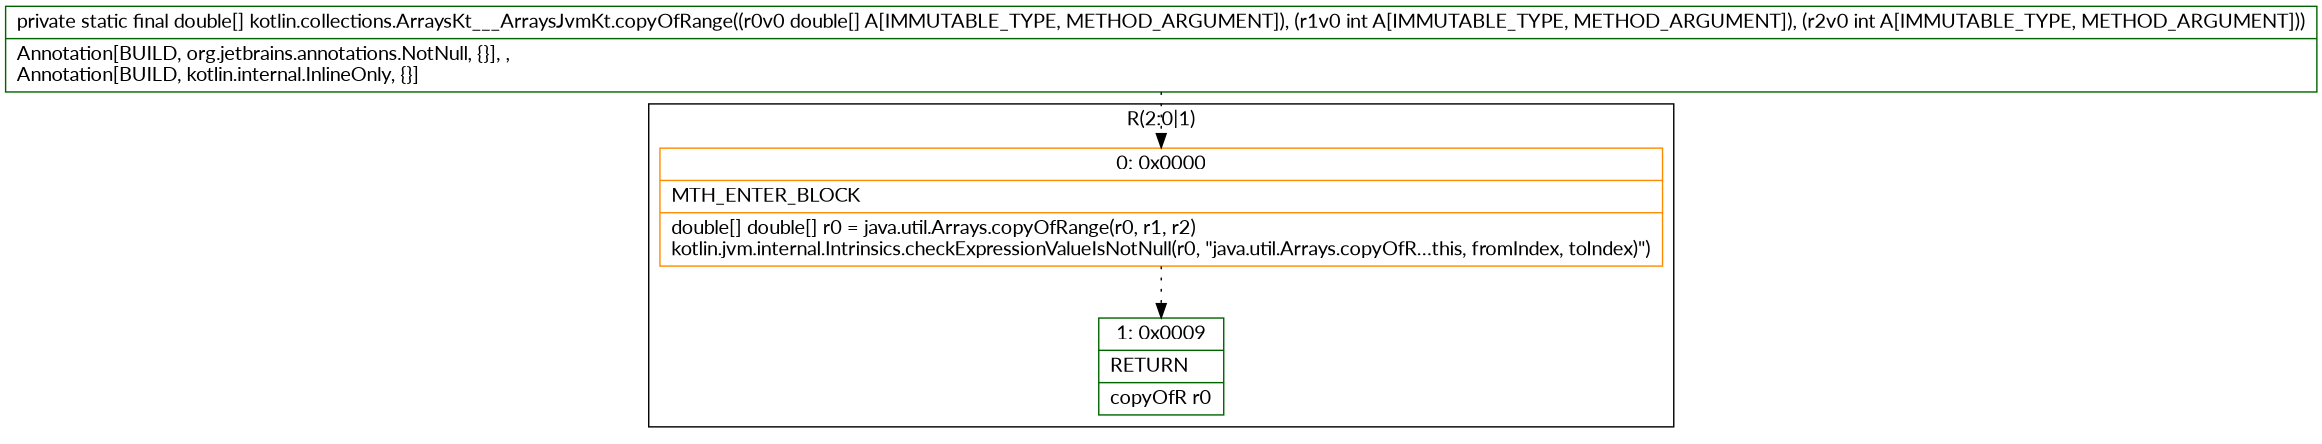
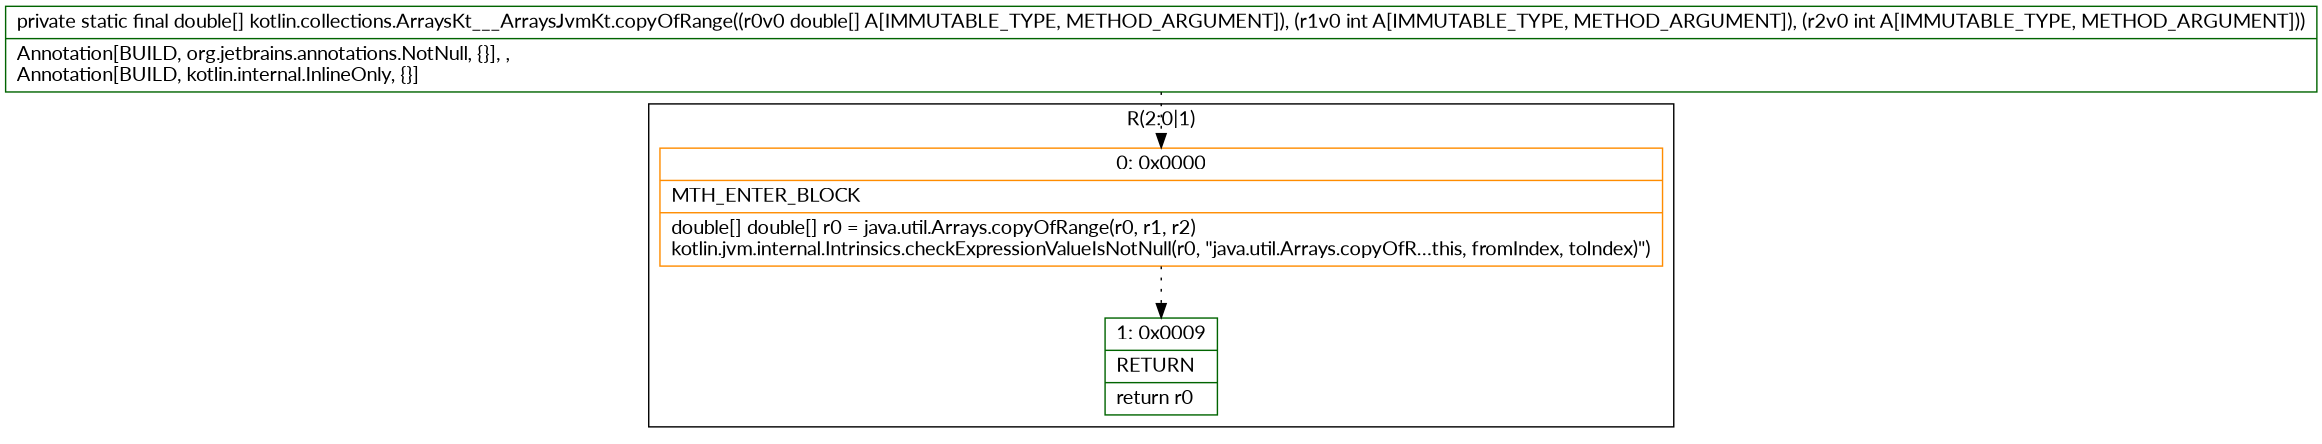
(1161, 398) -> (1155, 398)
